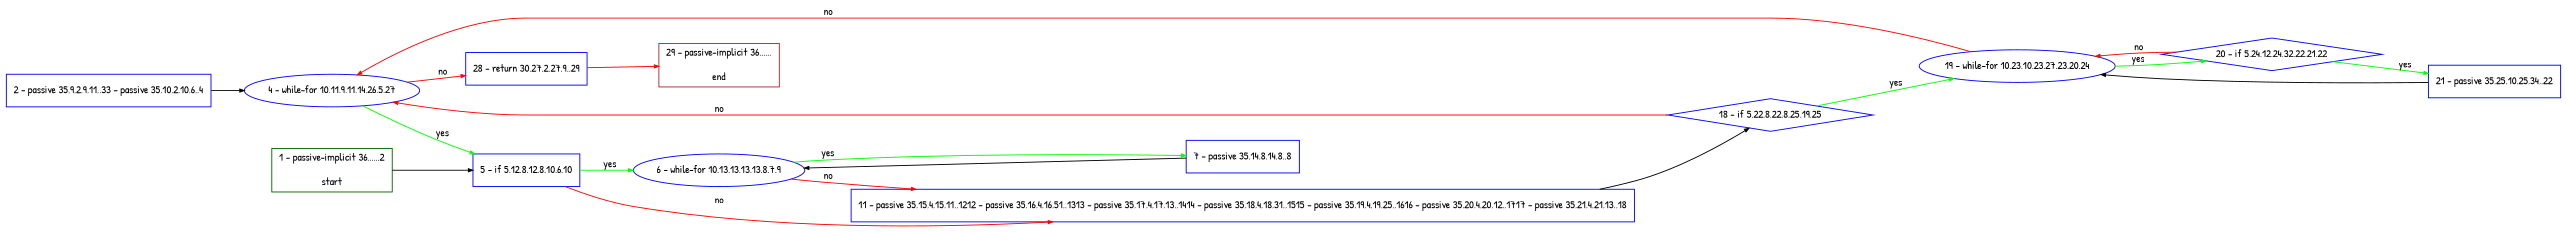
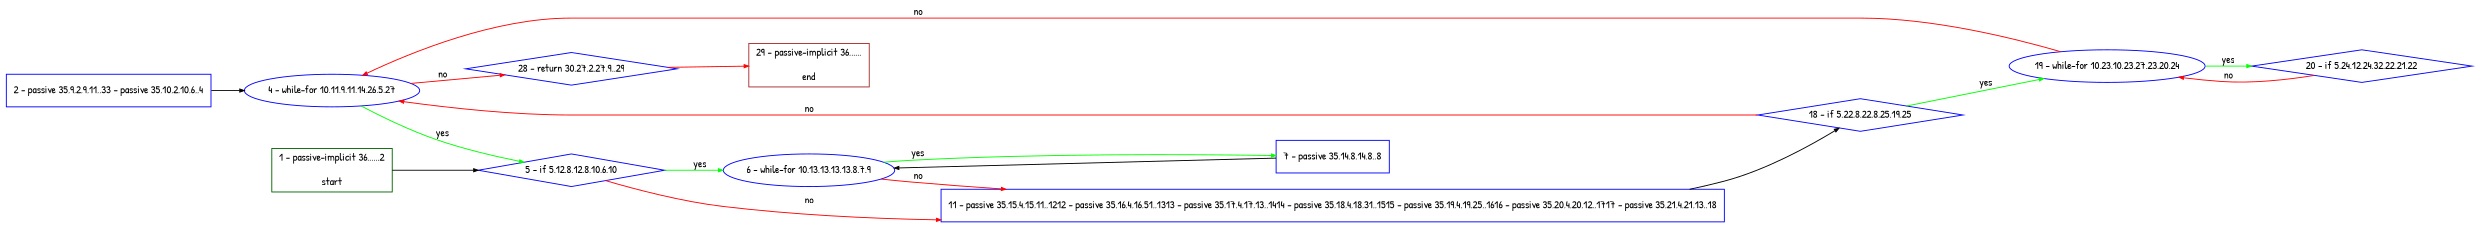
(526, 69) -> (571, 69)
(2495, 82) -> none
(526, 170) -> (571, 170)
